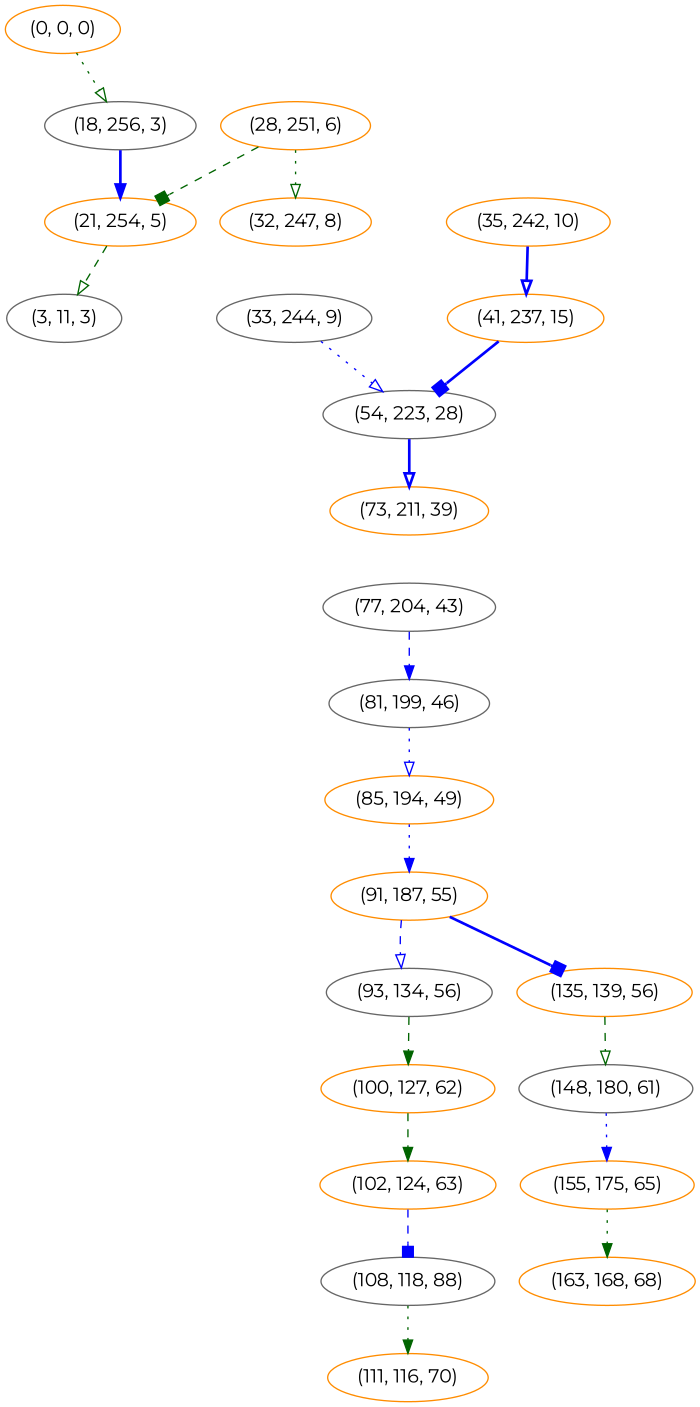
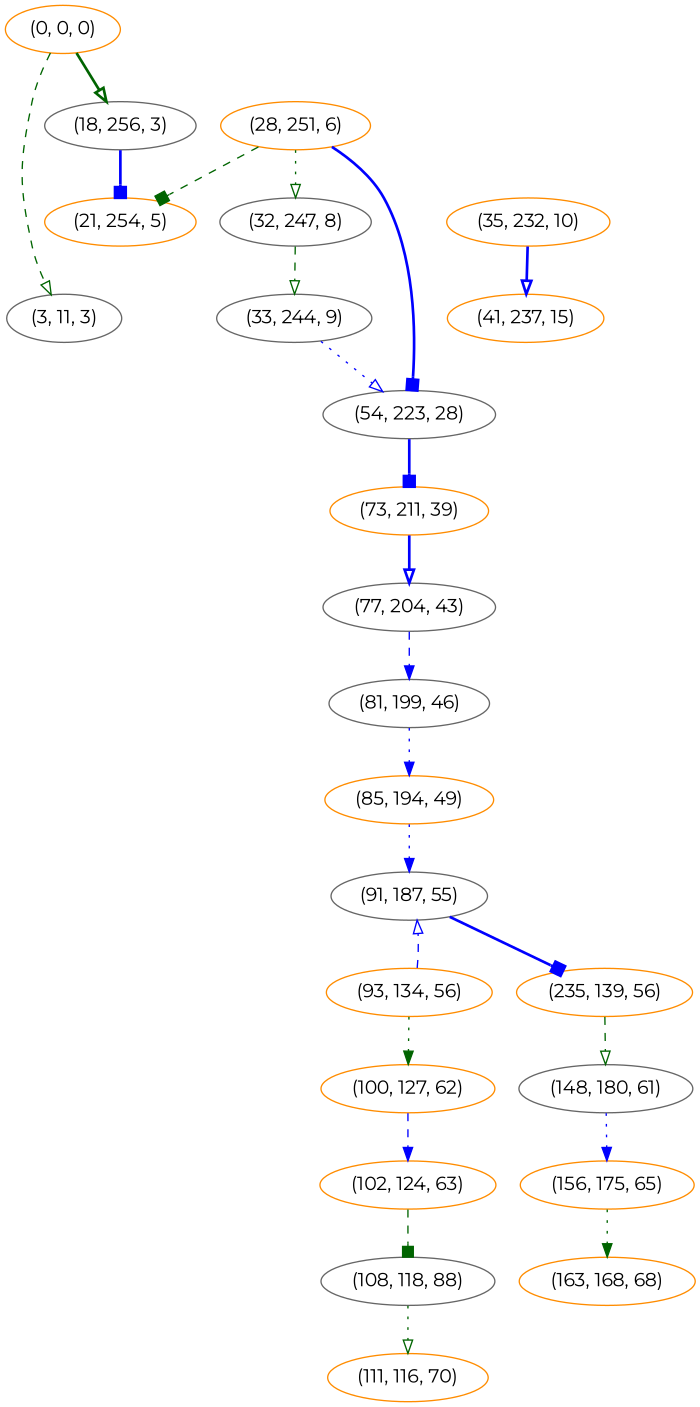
(88, 72) -> (88, 72)
(120, 167) -> (120, 167)
(296, 222) -> (296, 222)
(528, 222) -> (528, 222)
(96, 264) -> (22, 167)
none -> (295, 264)
(473, 362) -> (403, 249)
(409, 456) -> (409, 456)
none -> (409, 553)
(409, 745) -> (409, 745)
(409, 896) -> (409, 896)
(400, 937) -> (418, 951)
(409, 992) -> (409, 992)
(605, 992) -> (605, 992)
(409, 1034) -> (409, 1034)
(408, 1130) -> (408, 1130)
(607, 1185) -> (607, 1185)
(408, 1227) -> (408, 1227)
(408, 1323) -> (408, 1323)
